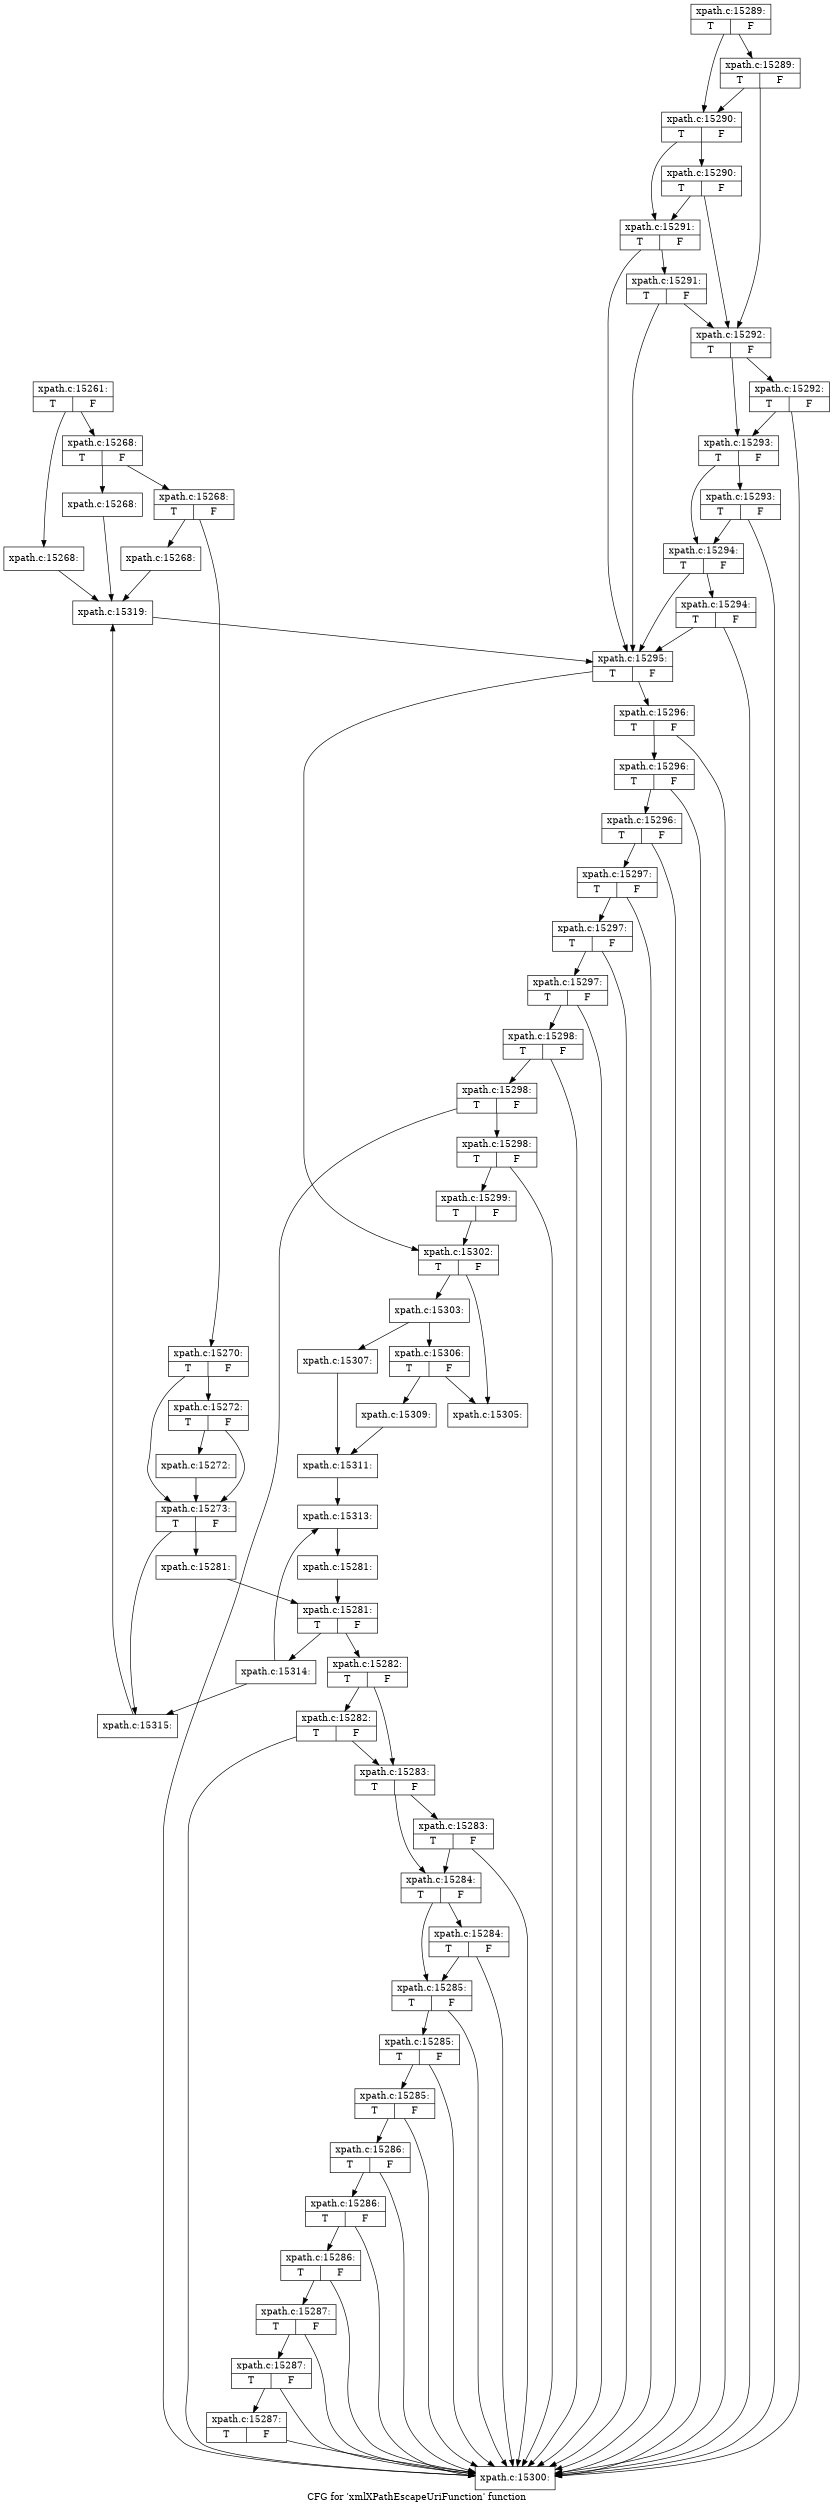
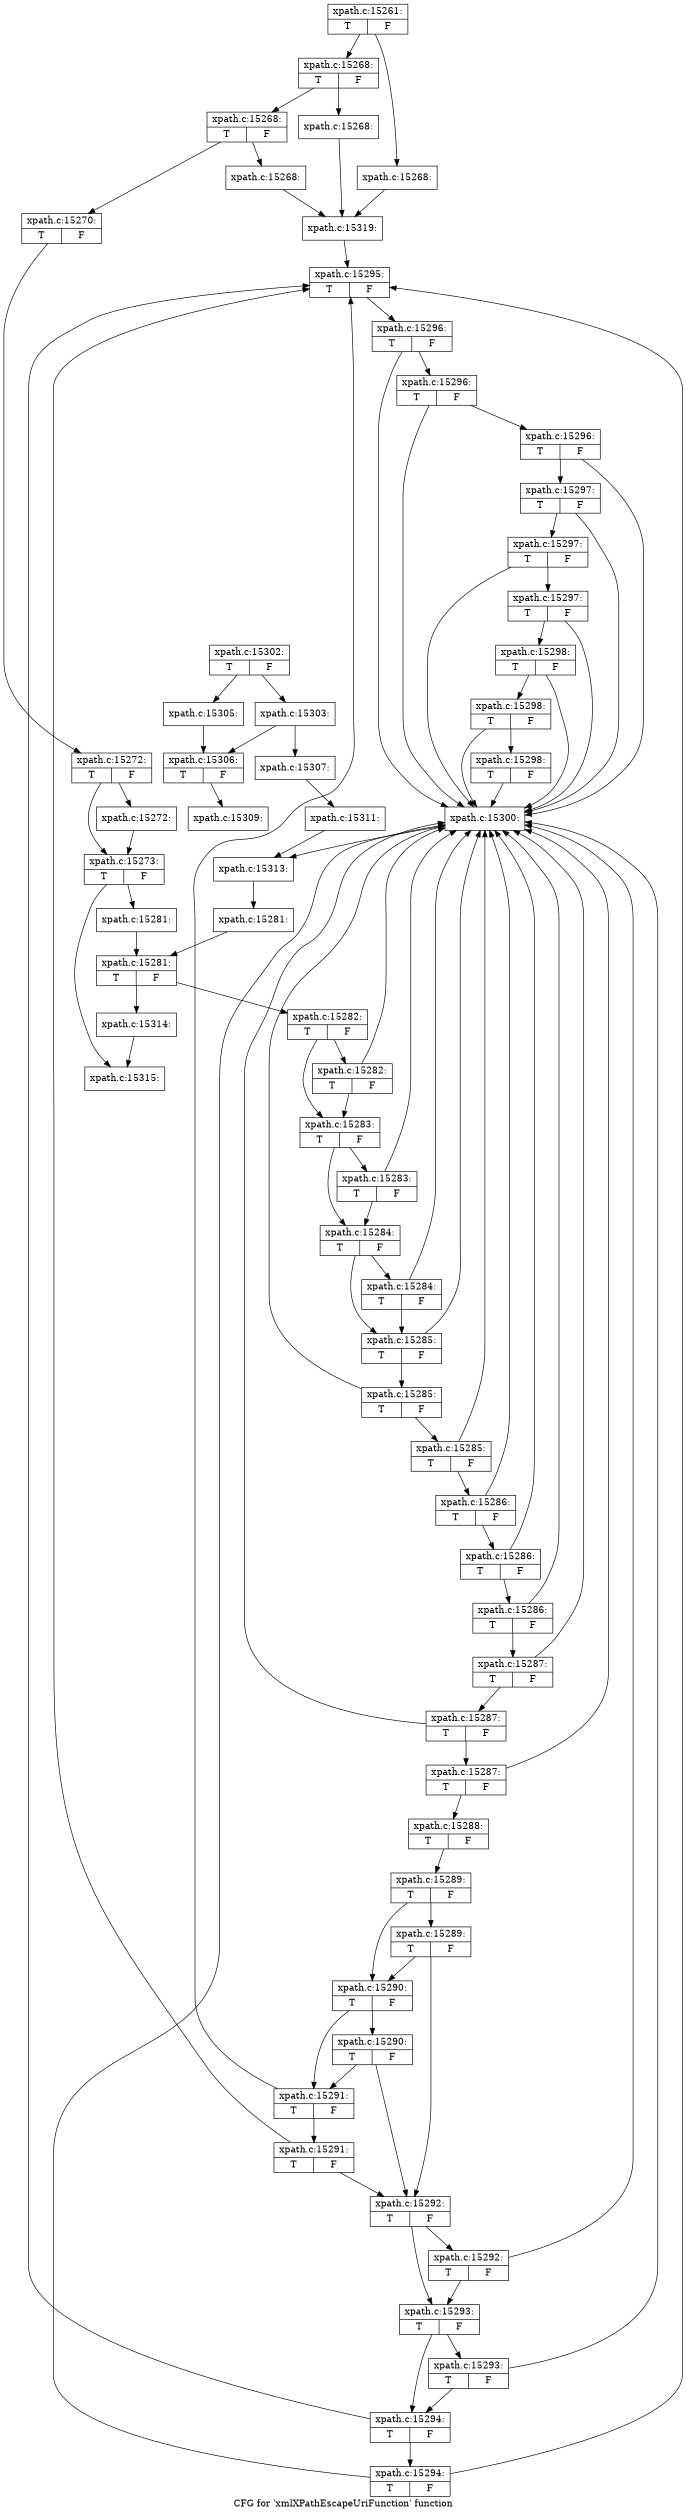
(304, 881) -> none
(113, 1174) -> none
(476, 1206) -> none
(458, 1388) -> (203, 736)
(151, 1434) -> none
(369, 1439) -> none
(279, 1591) -> (348, 844)
none -> (448, 1834)
